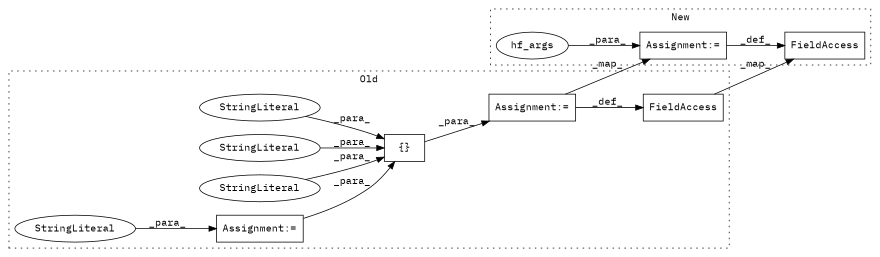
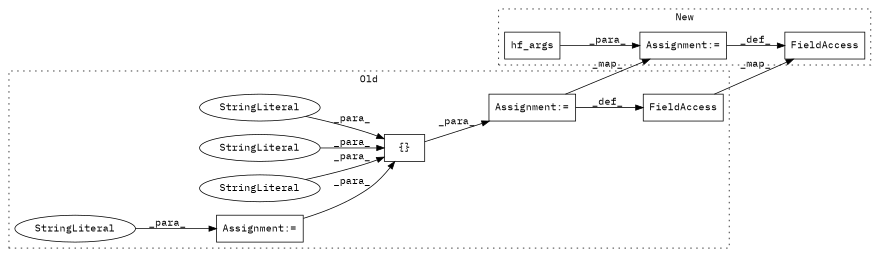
(532, 46) -> (532, 46)
